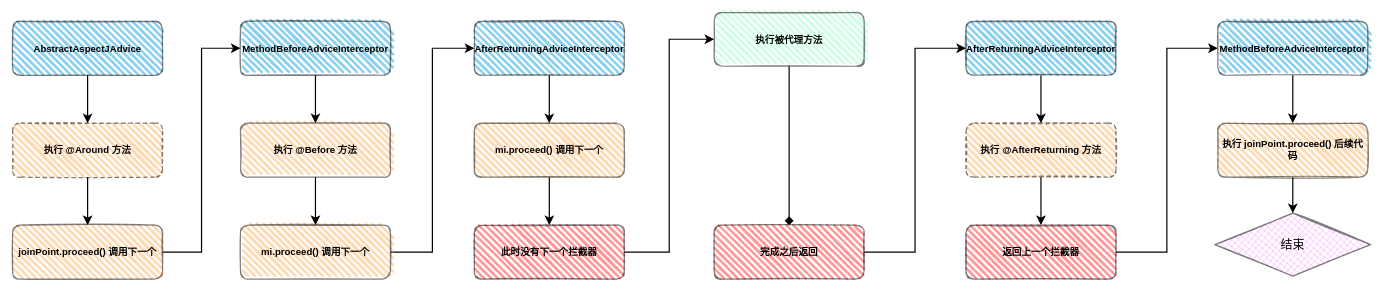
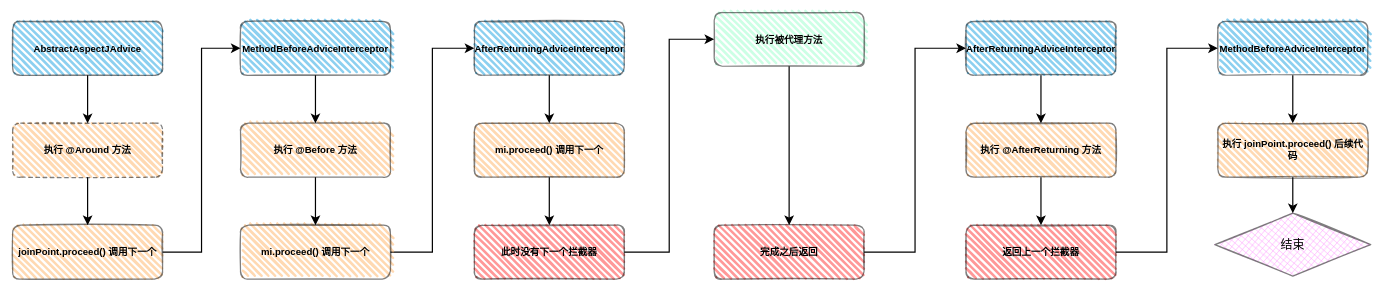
(1041, 150) -> (1041, 150)
(789, 215) -> (789, 216)
